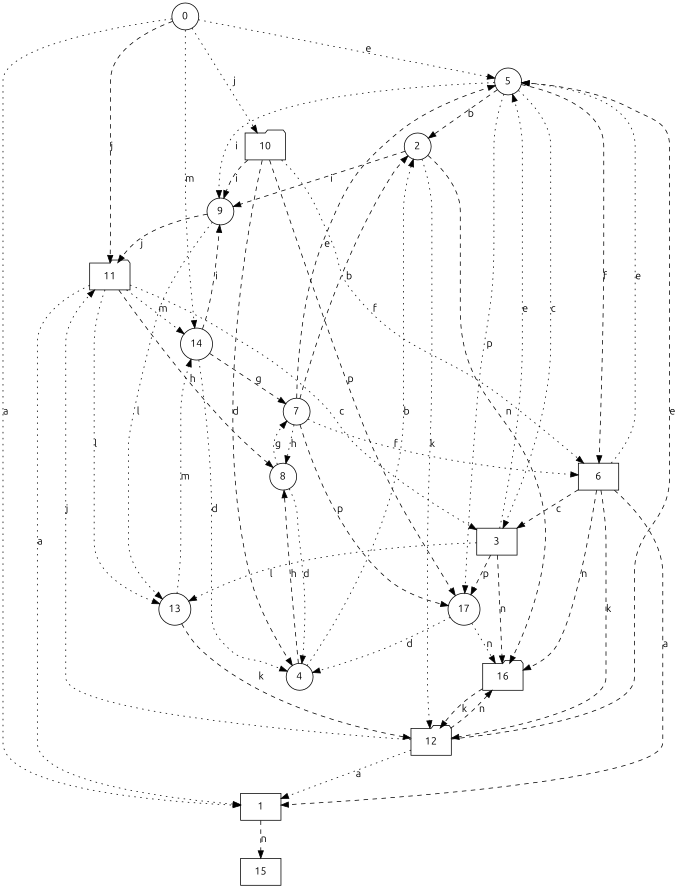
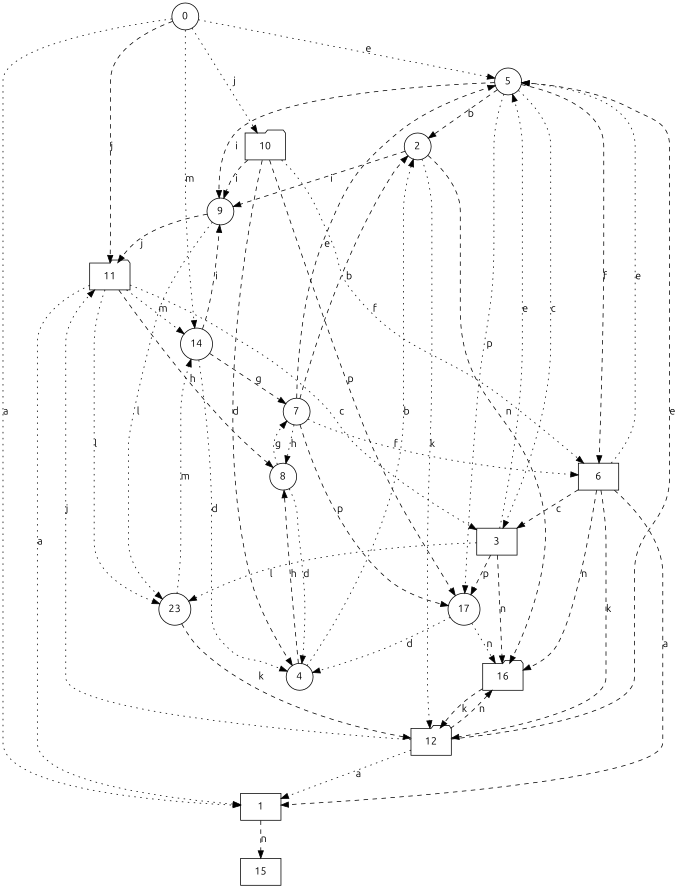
(331, 98) -> (331, 98)
(175, 609) -> (175, 609)
